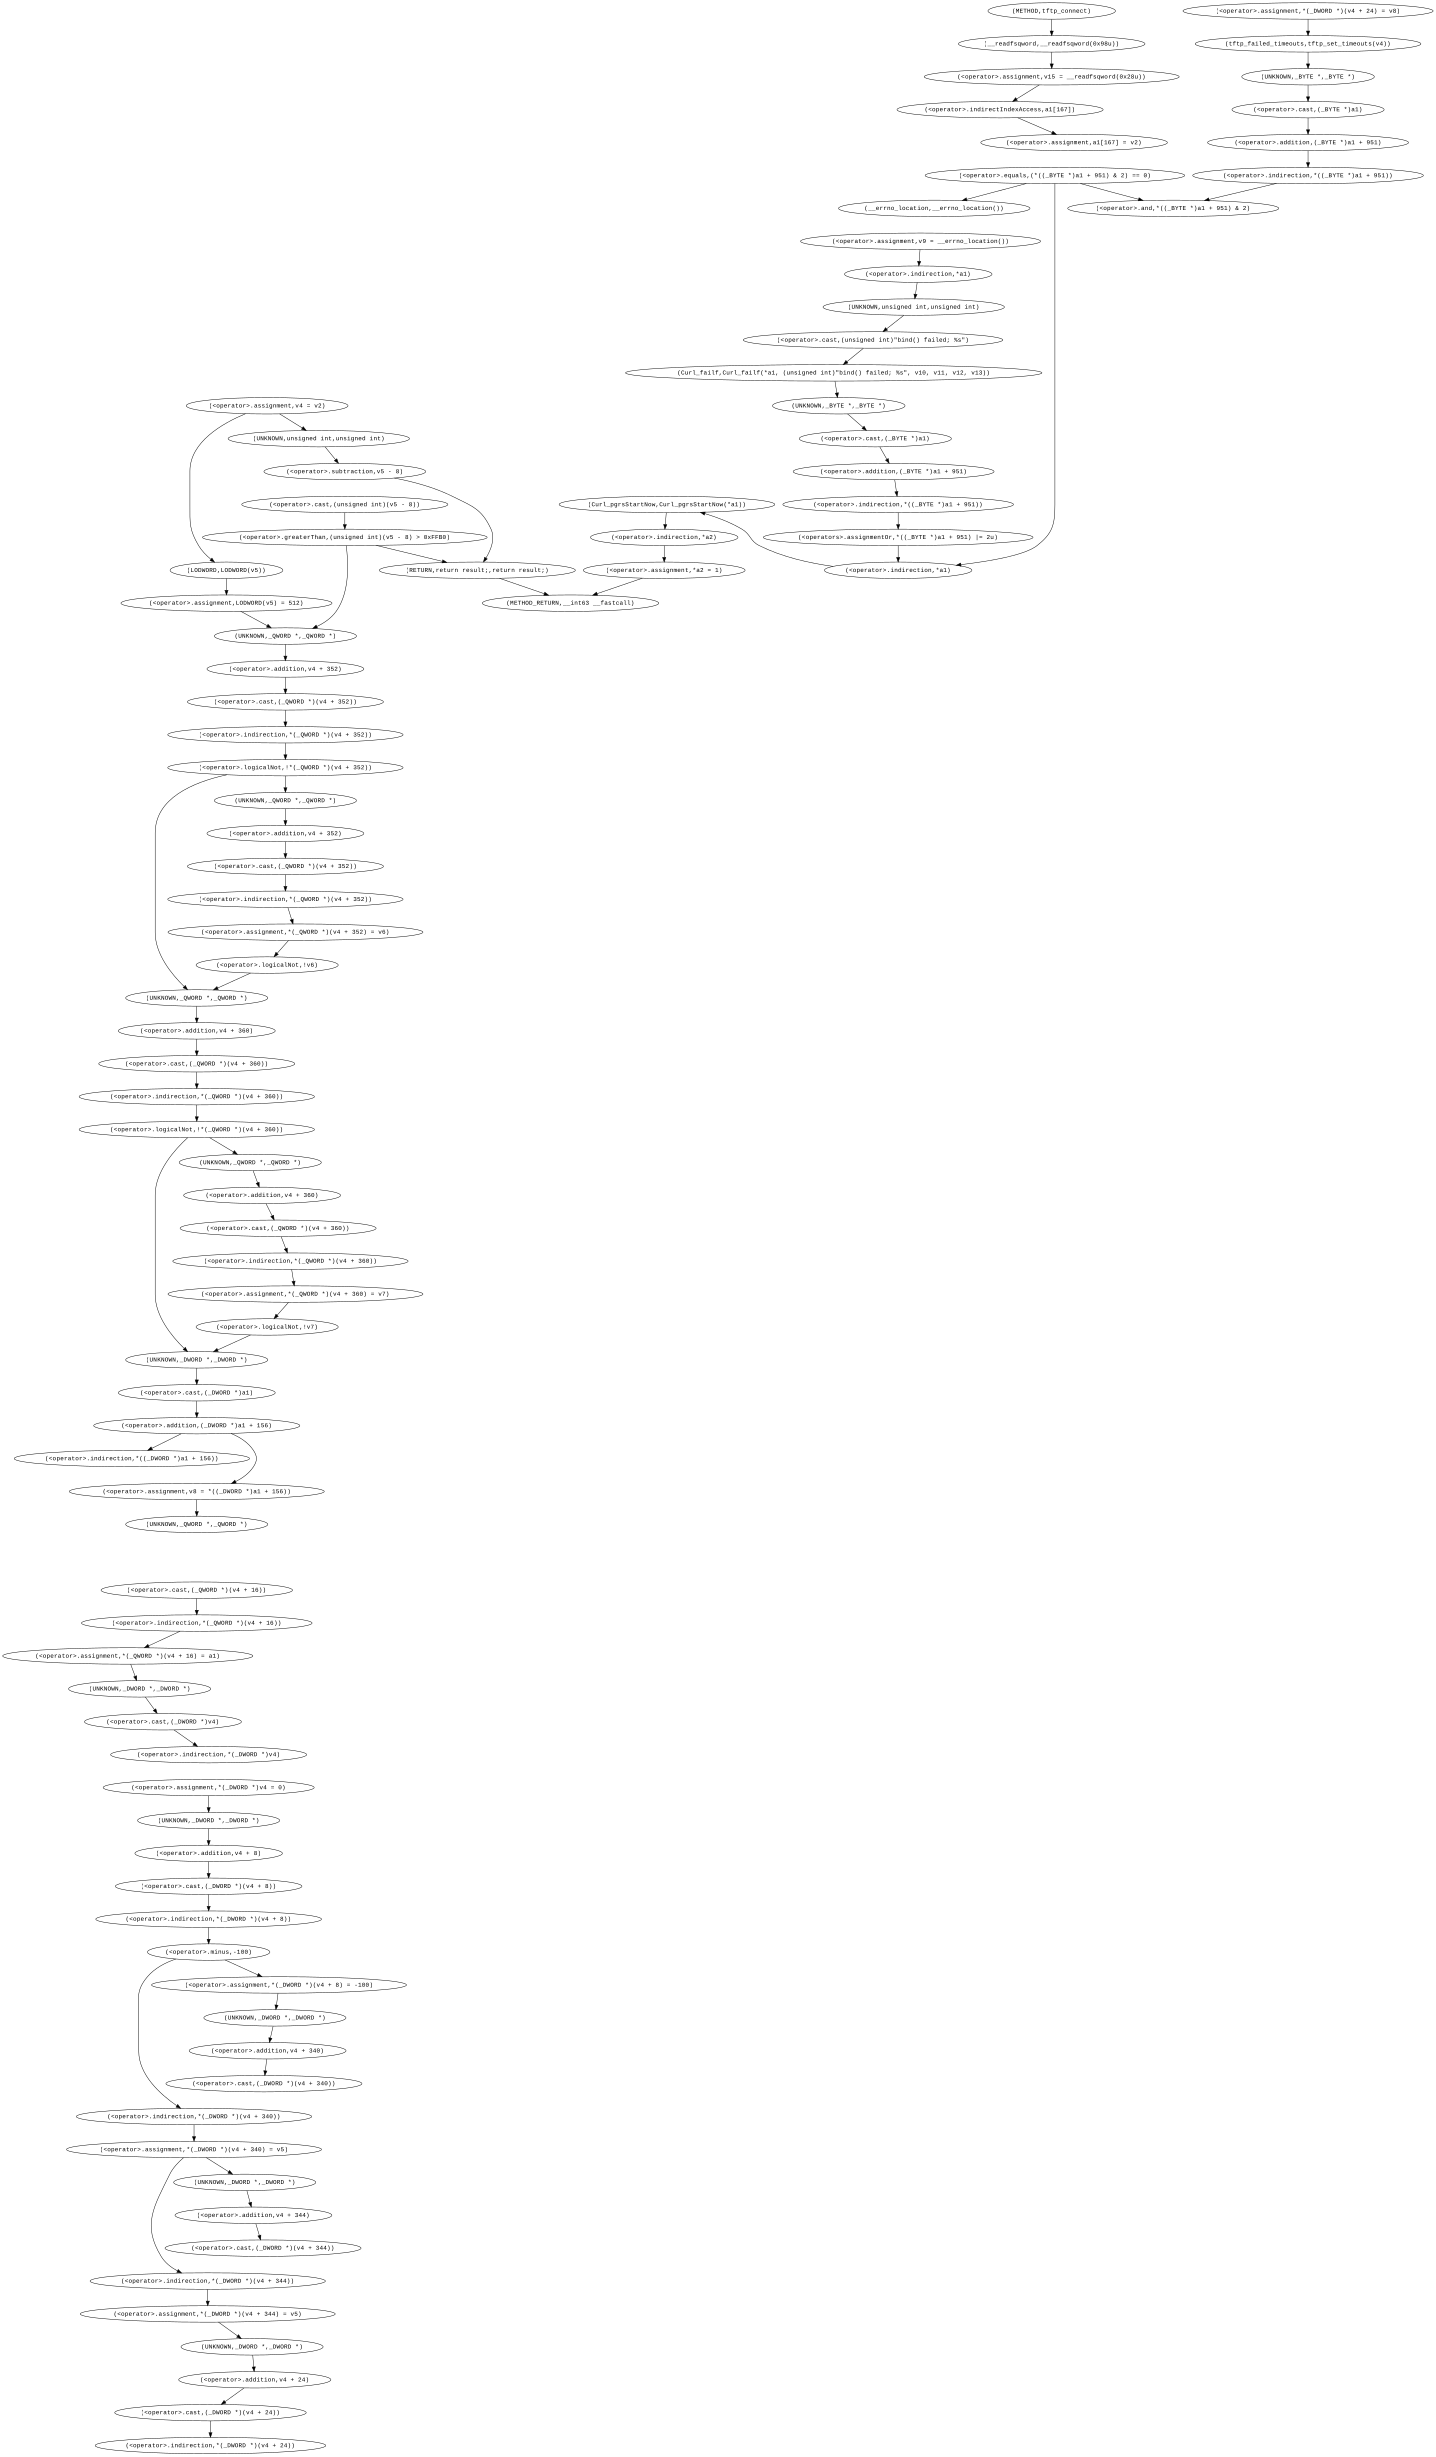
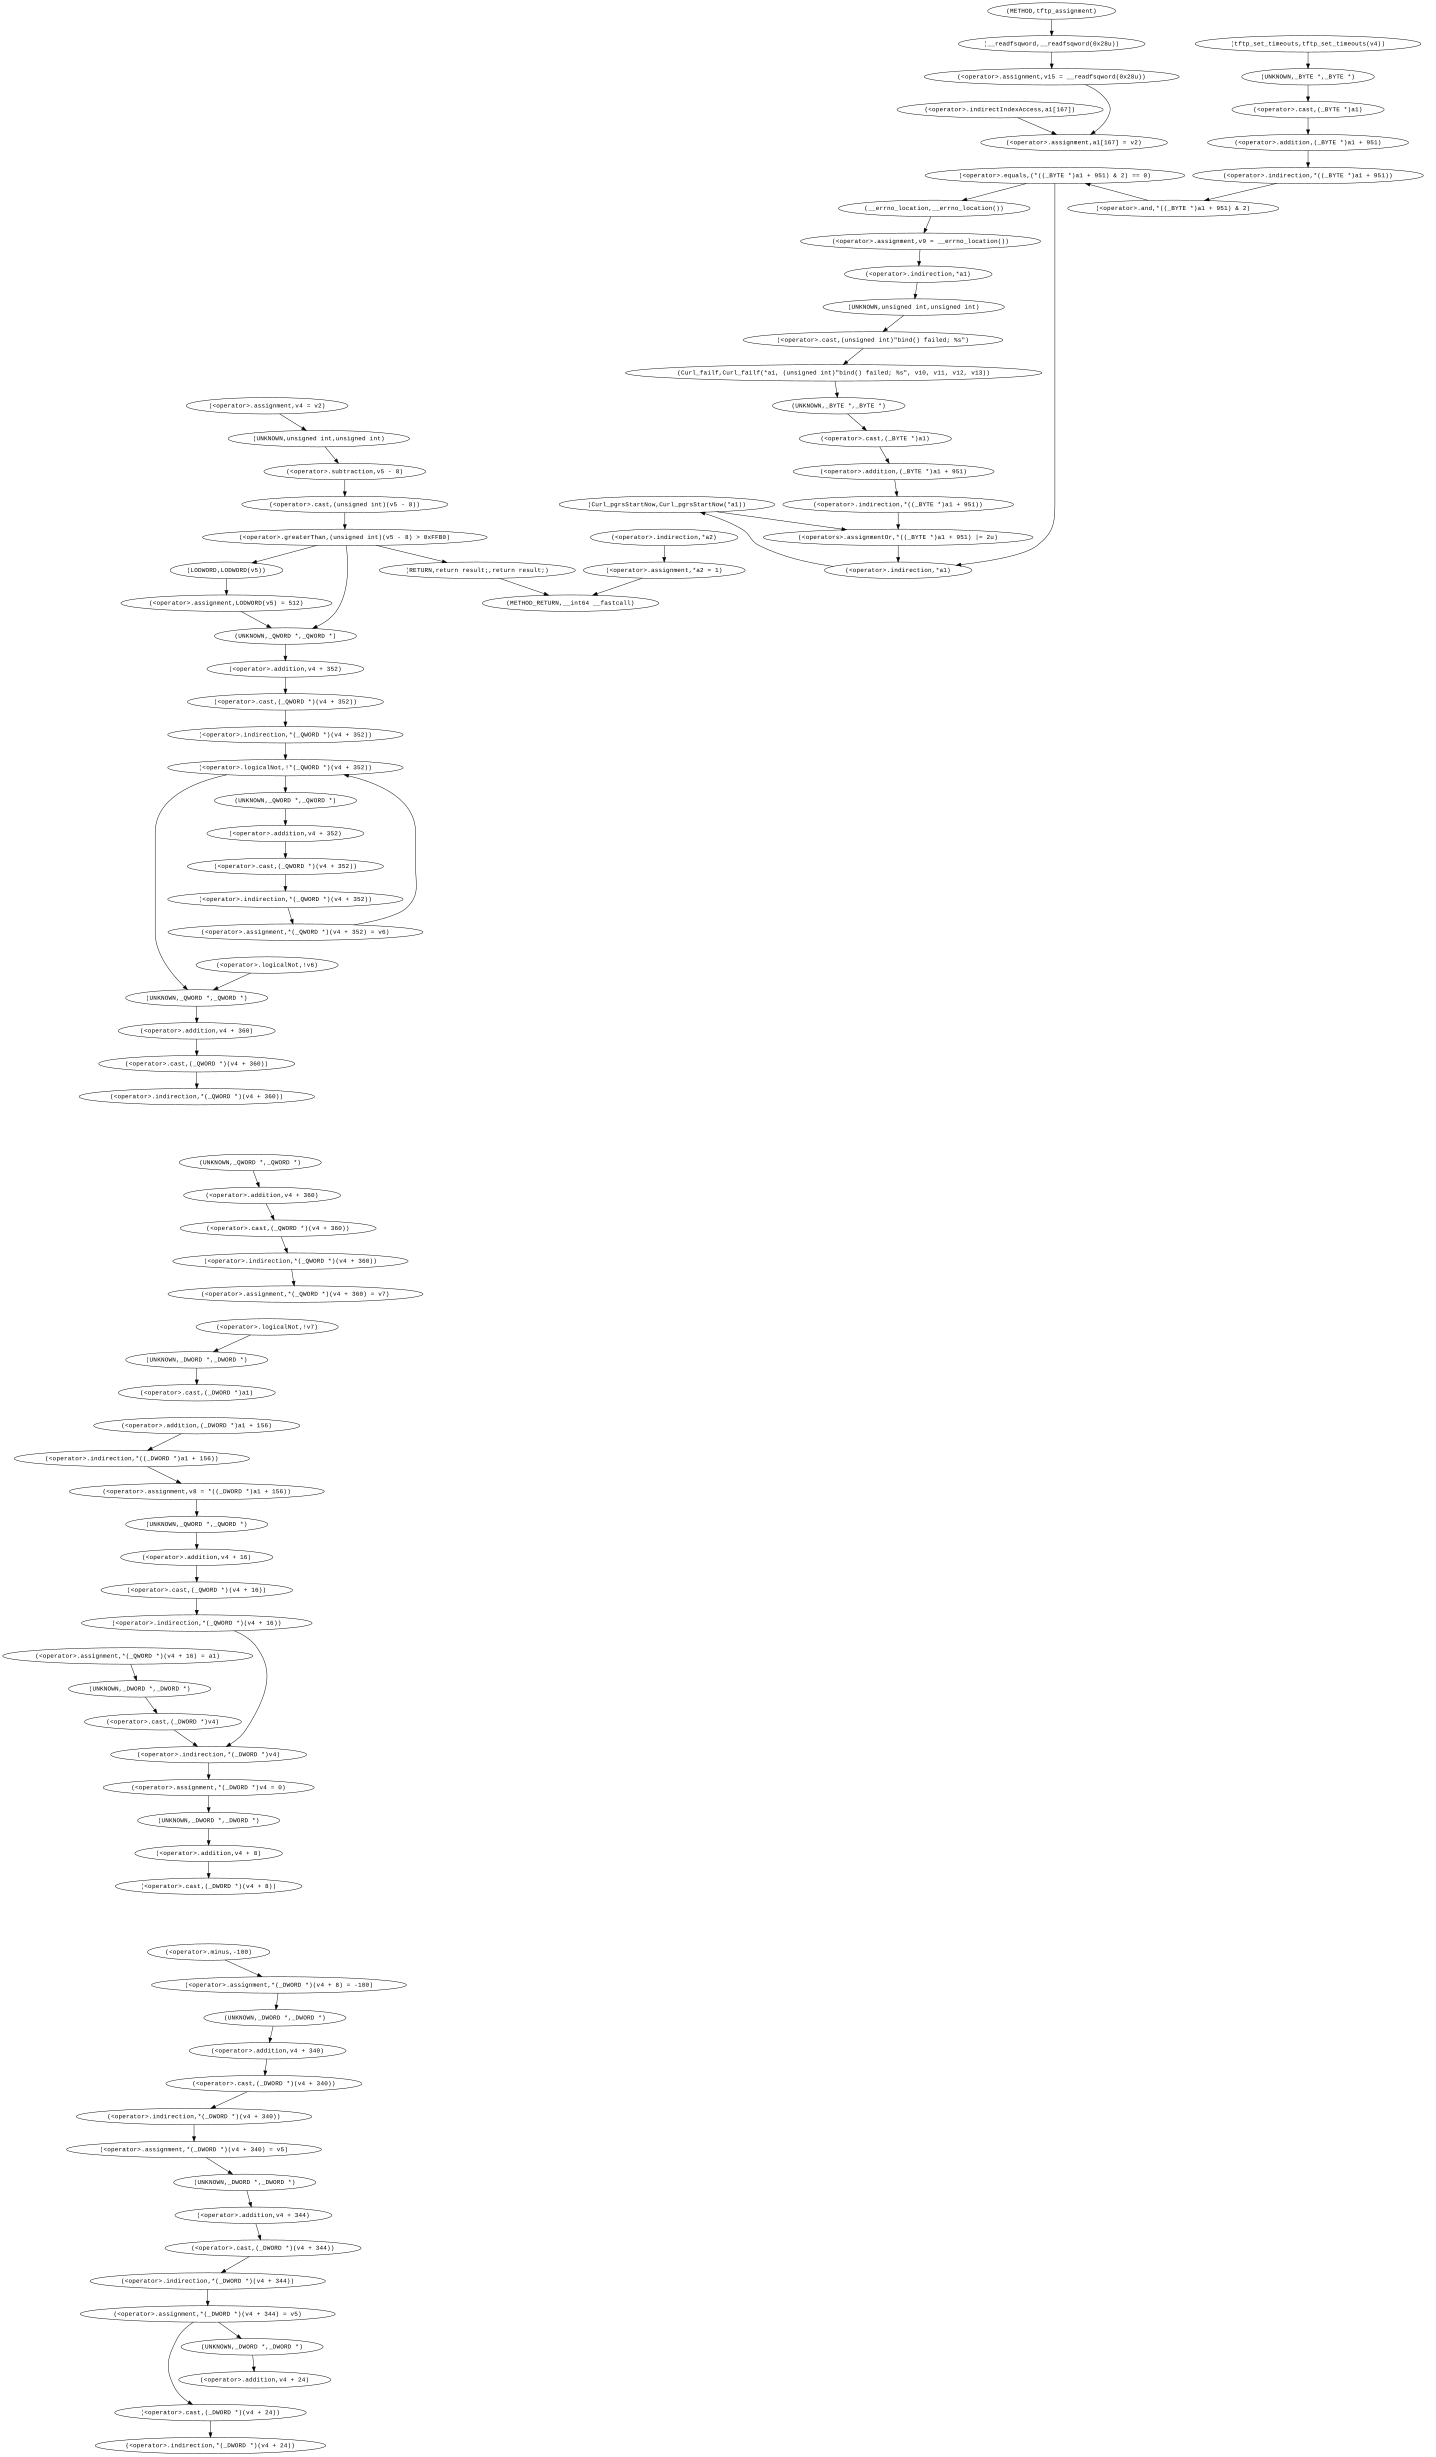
(1052, 11) -> (1052, 11)
(1308, 11) -> none
(1052, 44) -> (1052, 44)
(1308, 44) -> (1308, 44)
(1028, 92) -> (1109, 105)
(1109, 192) -> (1119, 192)
none -> (928, 223)
(190, 476) -> (287, 554)
(462, 501) -> (345, 486)
(666, 519) -> (779, 520)
(571, 603) -> (571, 603)
(283, 947) -> (416, 852)
(197, 1130) -> none
(283, 1309) -> none
(197, 1407) -> none
(256, 1456) -> (162, 1474)
none -> (197, 1557)
(164, 1639) -> (266, 1686)
none -> (209, 1769)
(209, 1919) -> none
(139, 2030) -> (231, 2099)
(153, 2215) -> (237, 2263)
(235, 2395) -> (169, 2361)
